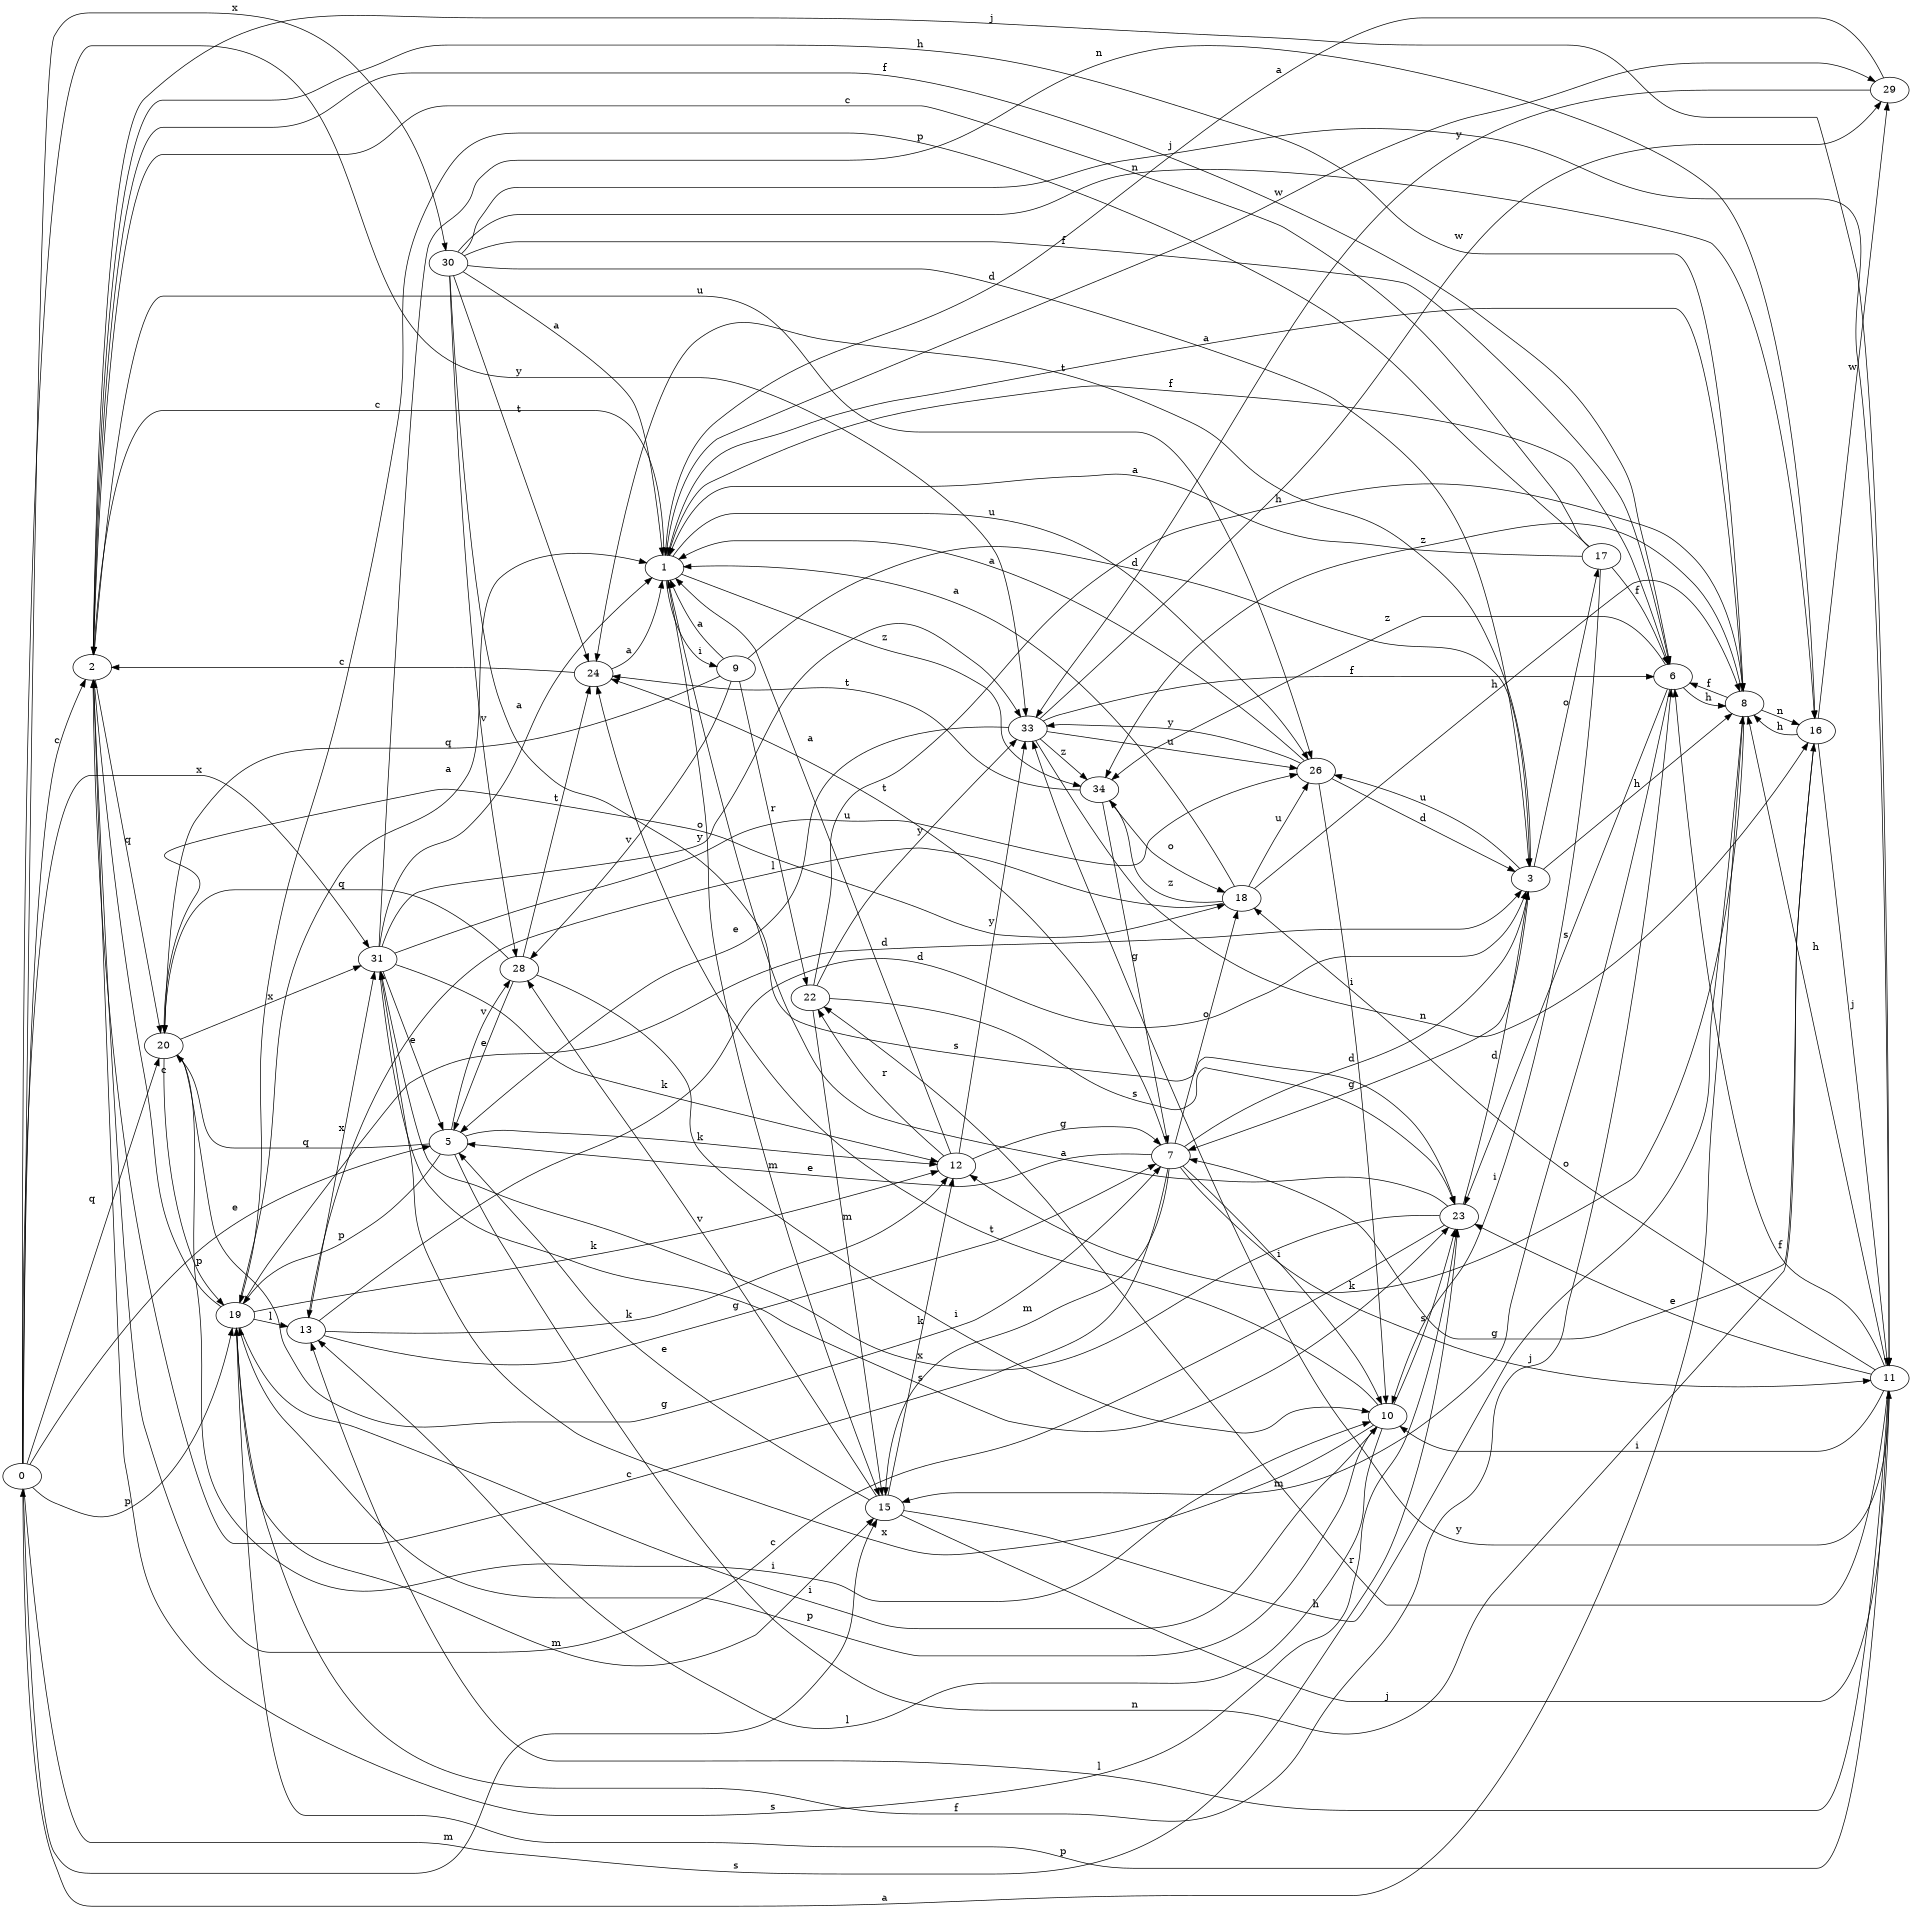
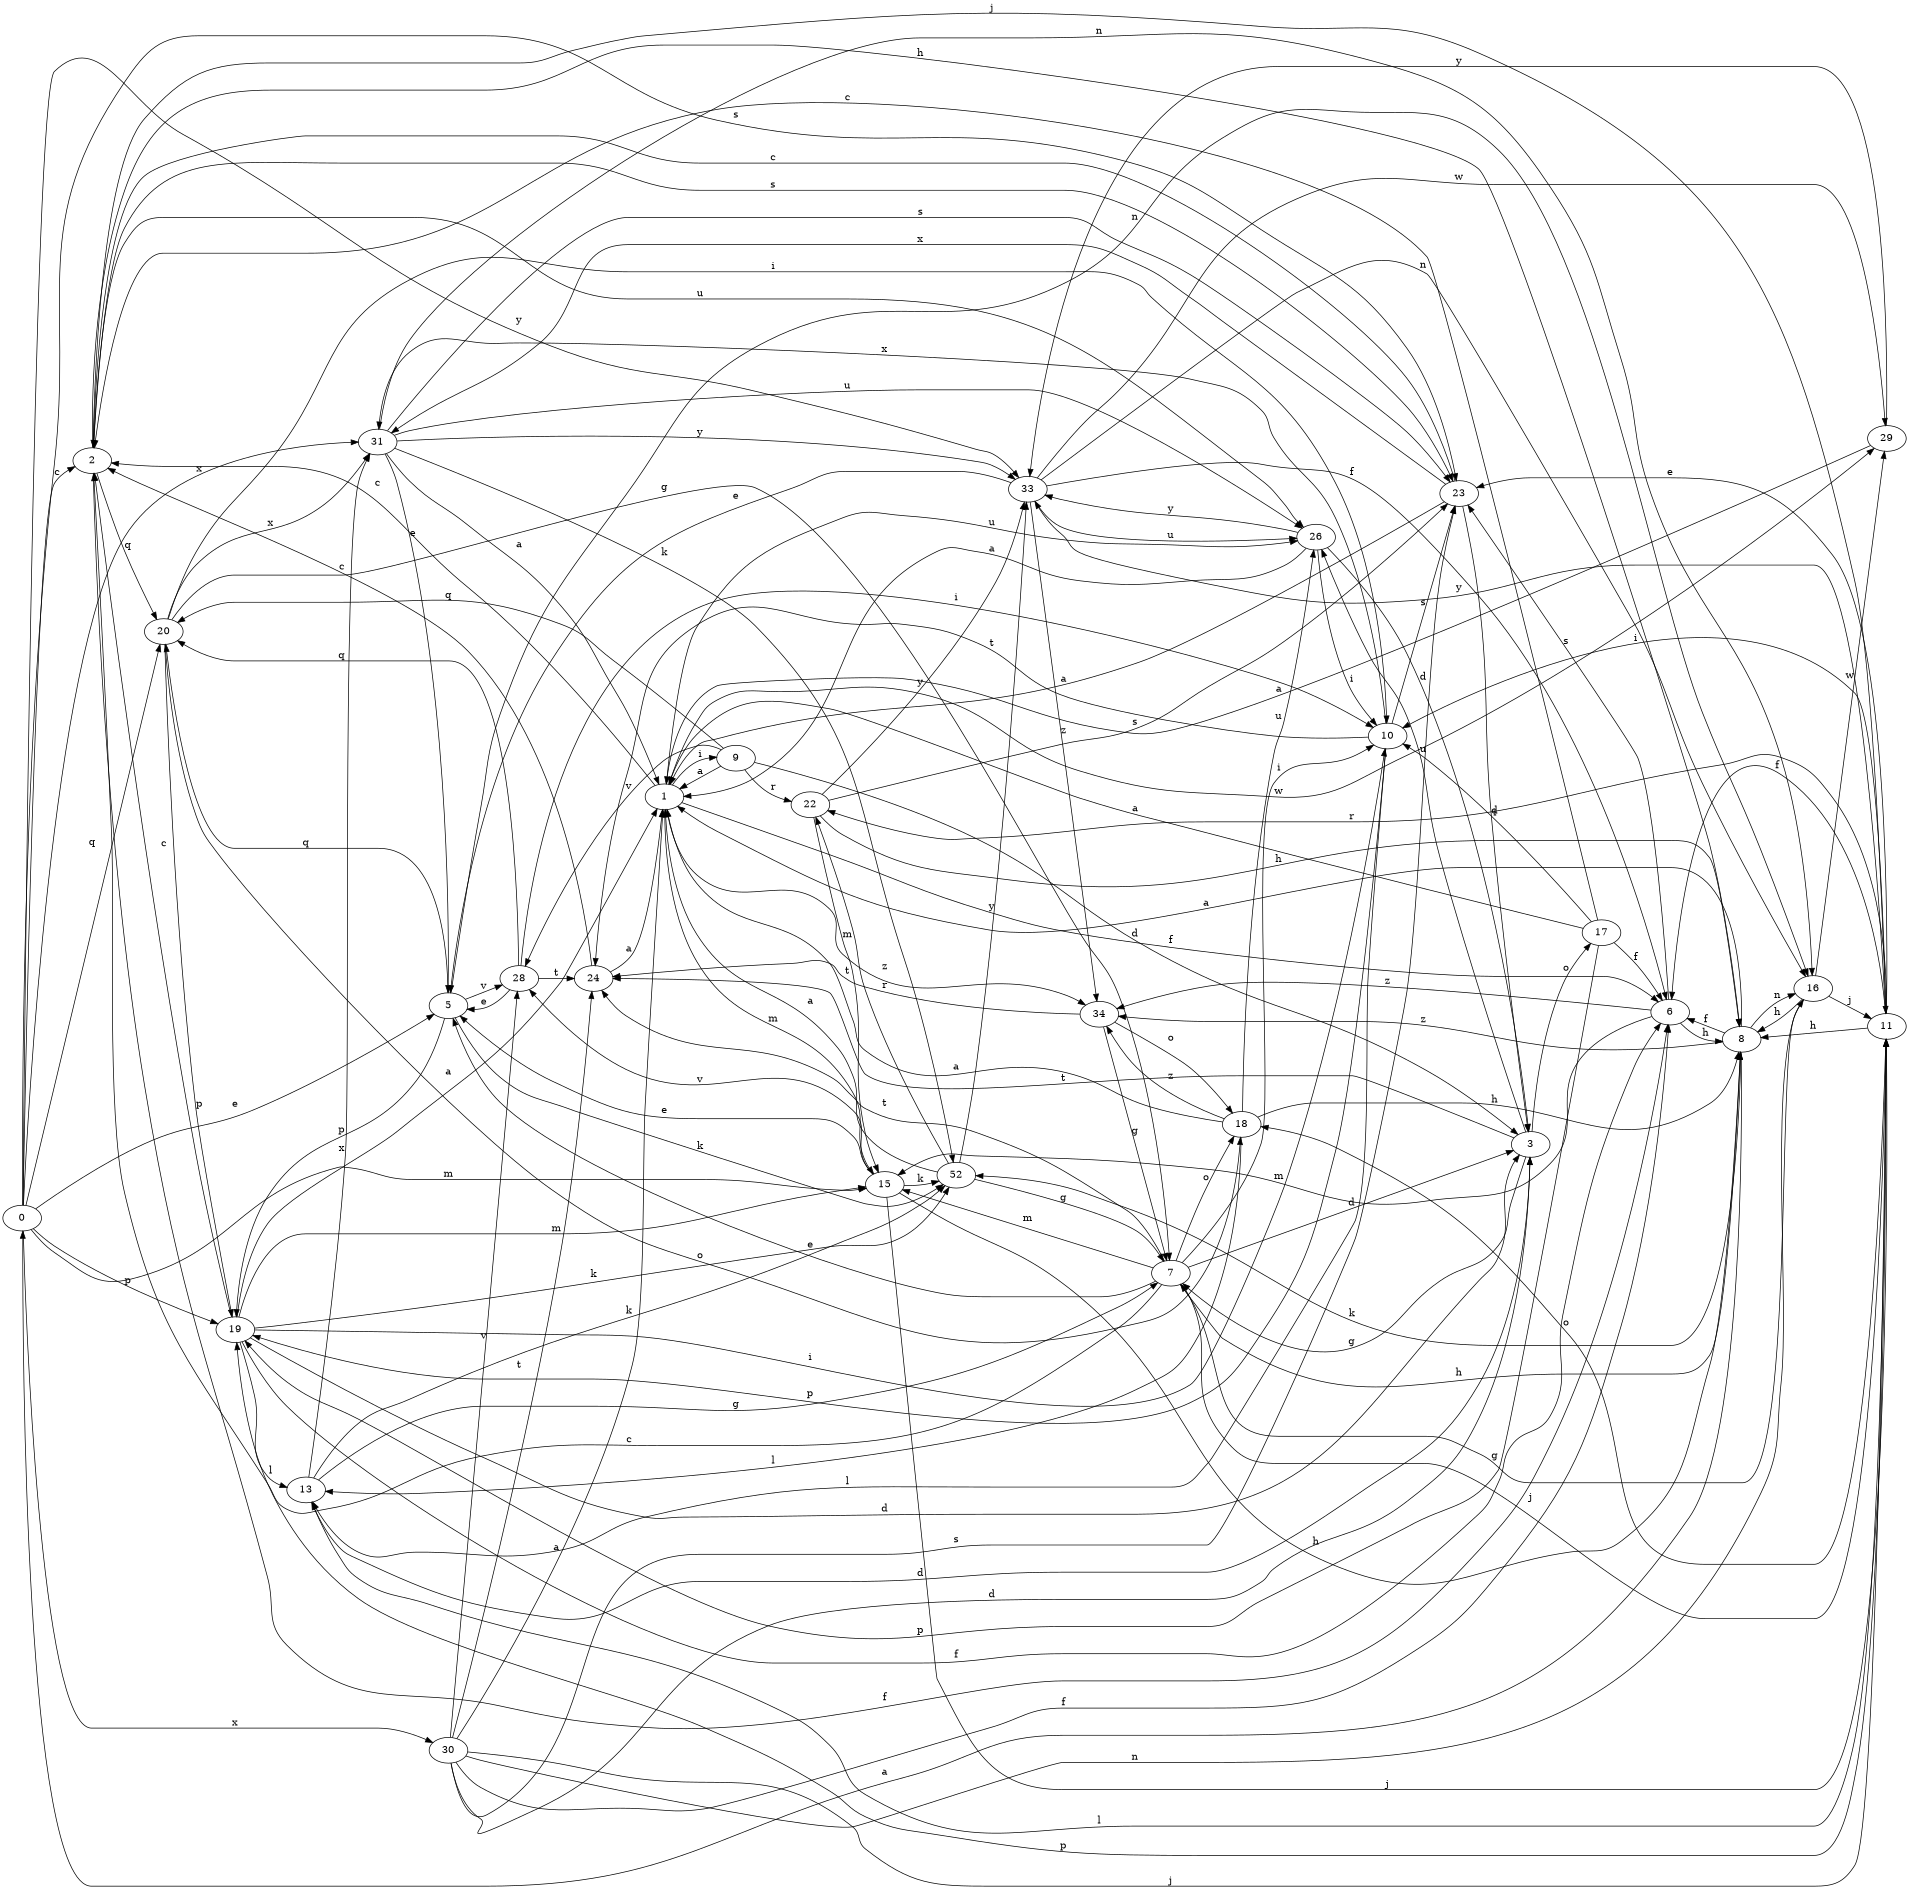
(1635, 794) -> (1601, 1374)
(956, 1166) -> (956, 1175)
